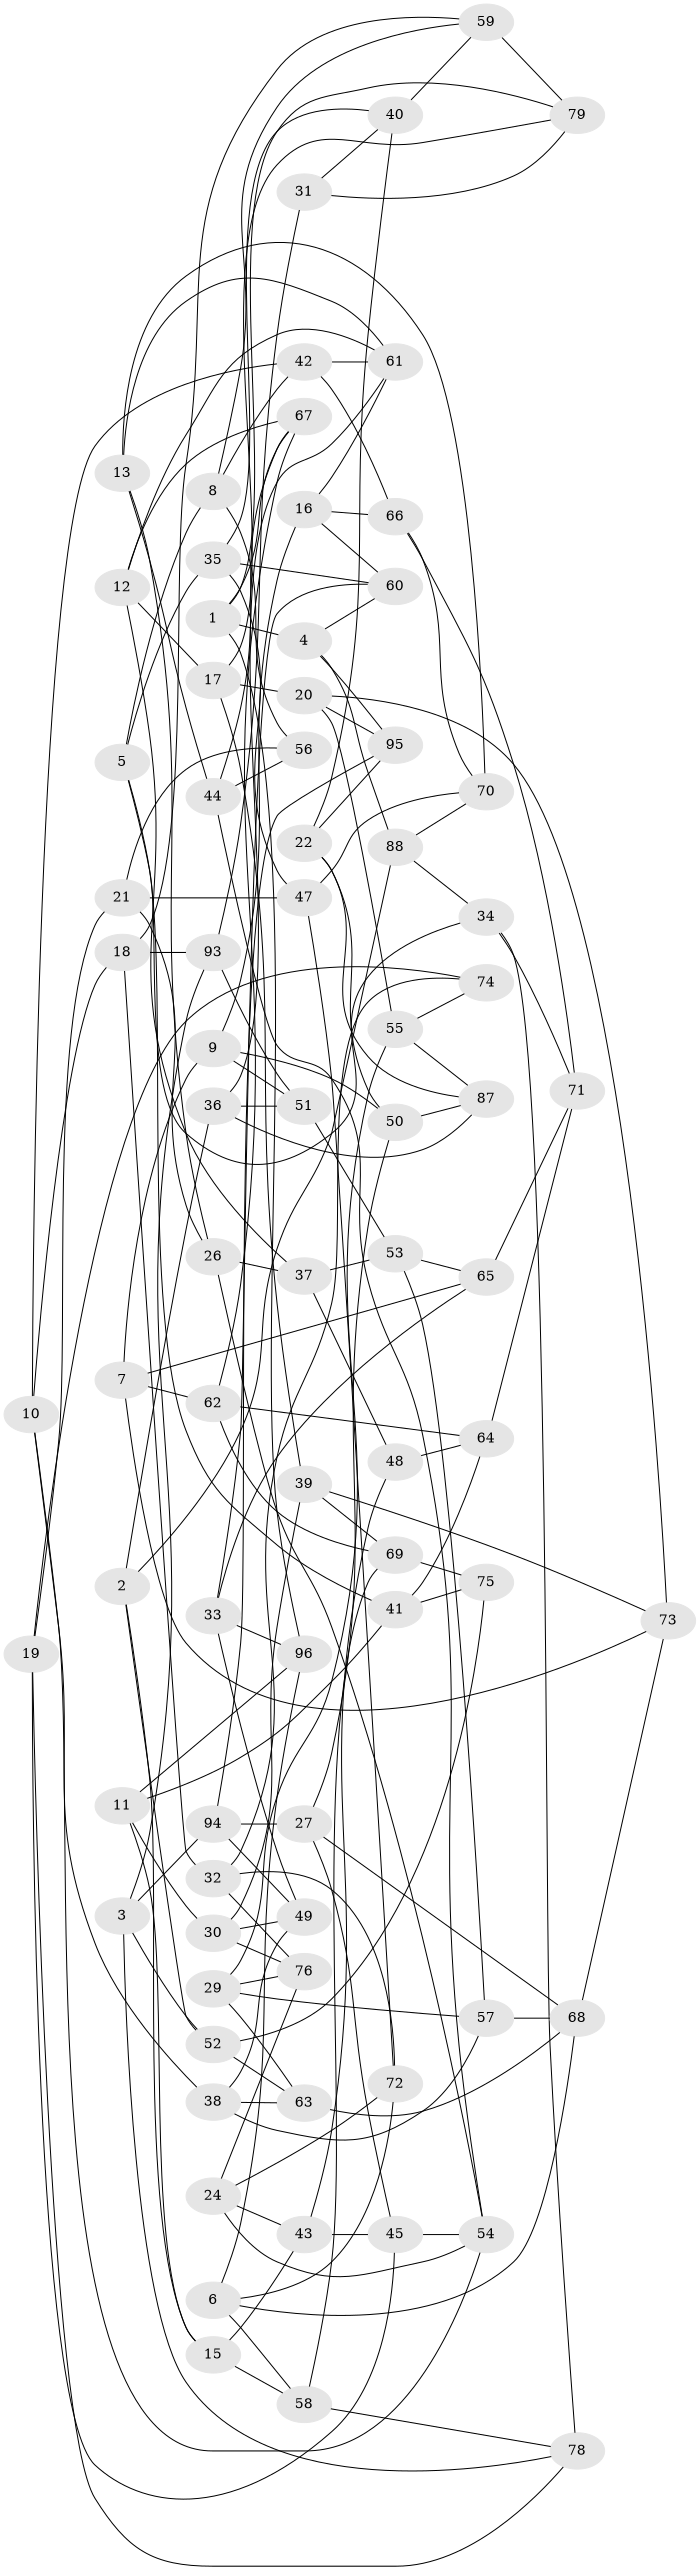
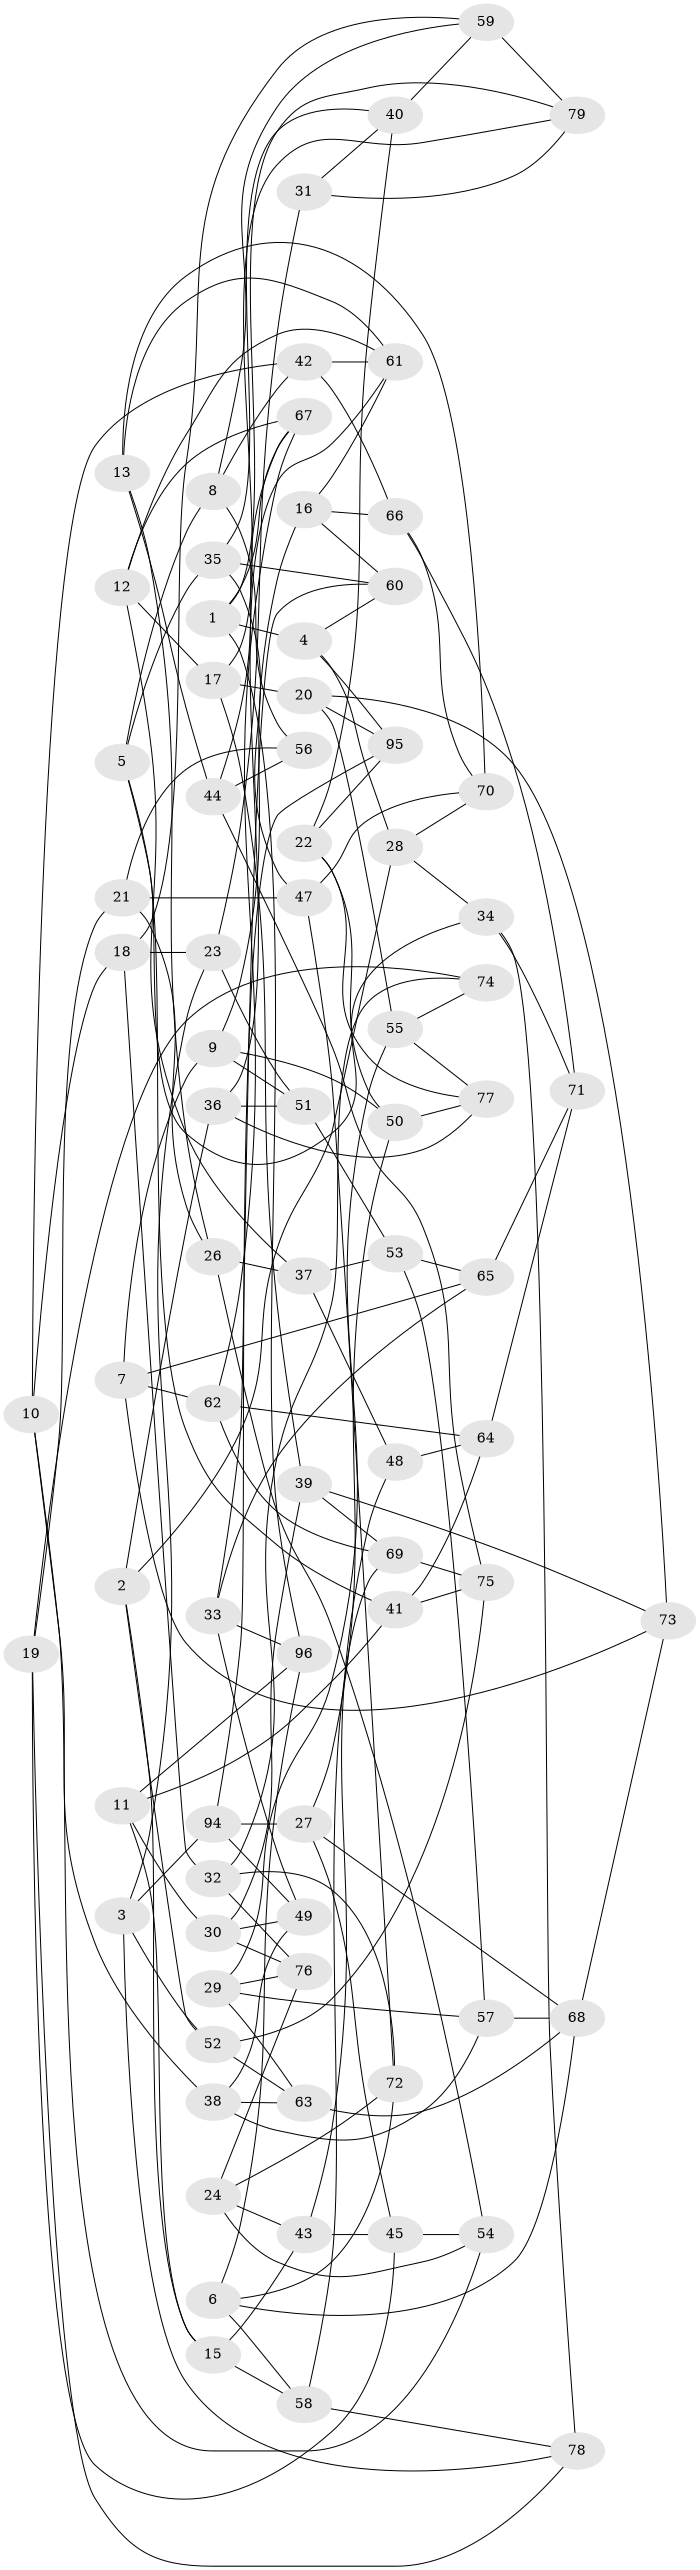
(395, 847) -> (395, 847)
(213, 952) -> (213, 952)
(486, 1099) -> (486, 1099)
(432, 1489) -> (389, 1179)
